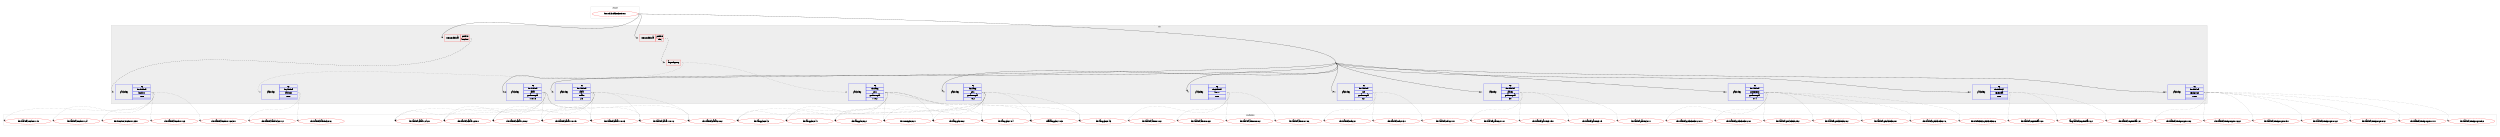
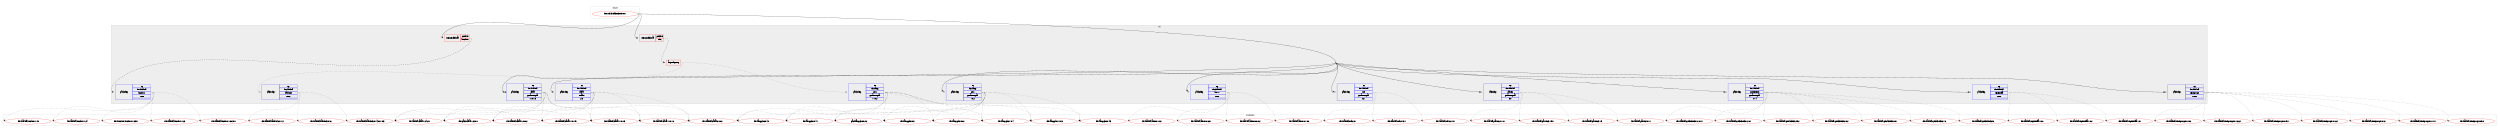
none -> (370, 121)
(468, 121) -> (468, 121)
(859, 121) -> (859, 121)
(908, 121) -> (908, 121)
(1054, 121) -> (1054, 121)
(1983, 121) -> (1983, 121)
(2081, 121) -> (2081, 121)
